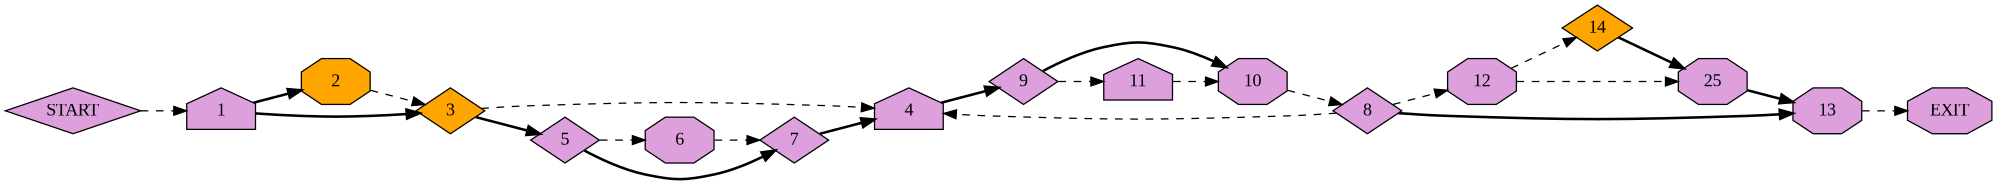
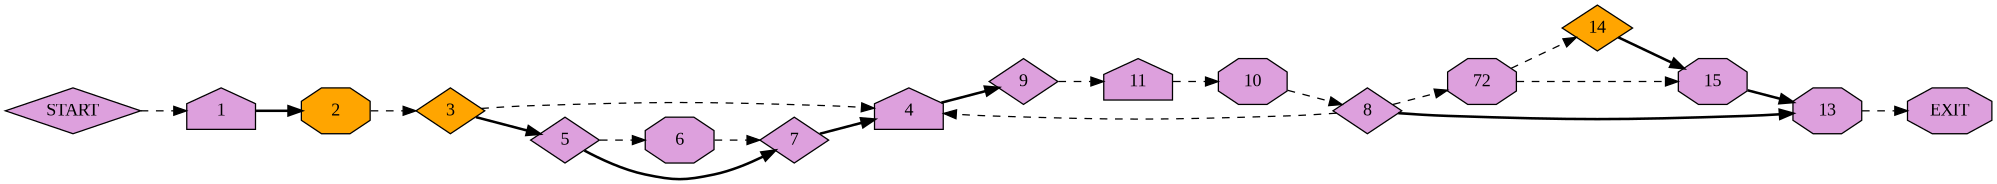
(1127, 43) -> none
(1482, 82) -> (1482, 82)
(1713, 82) -> (1713, 82)
(331, 117) -> none
